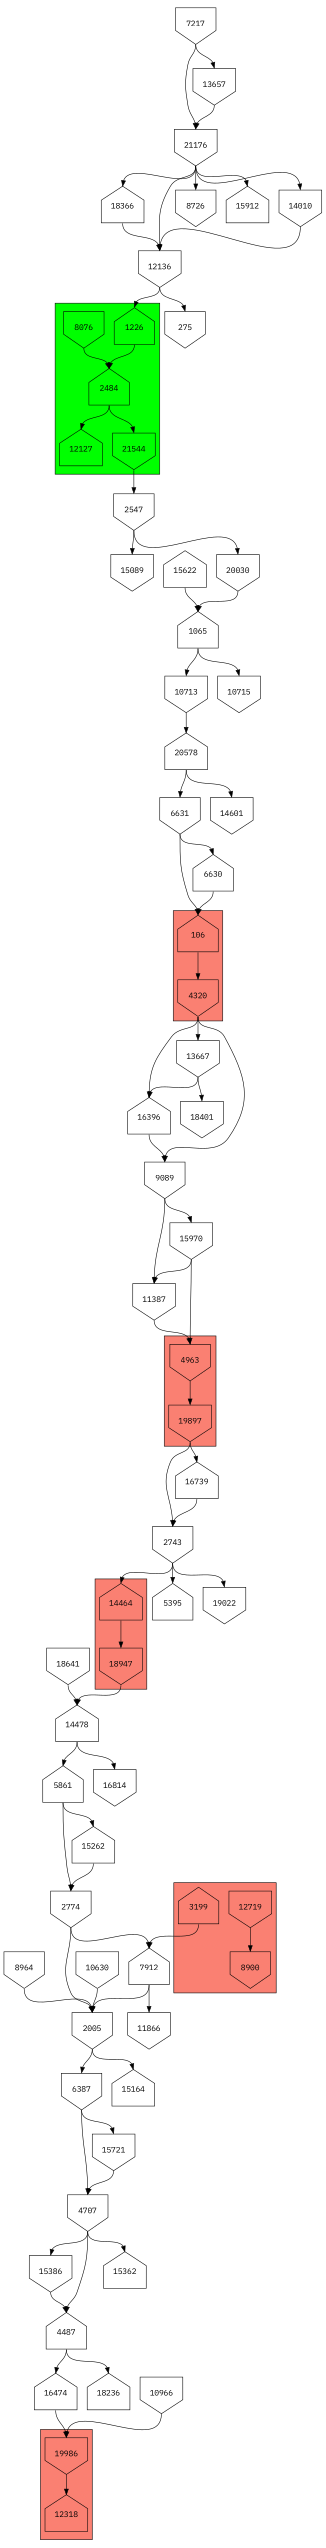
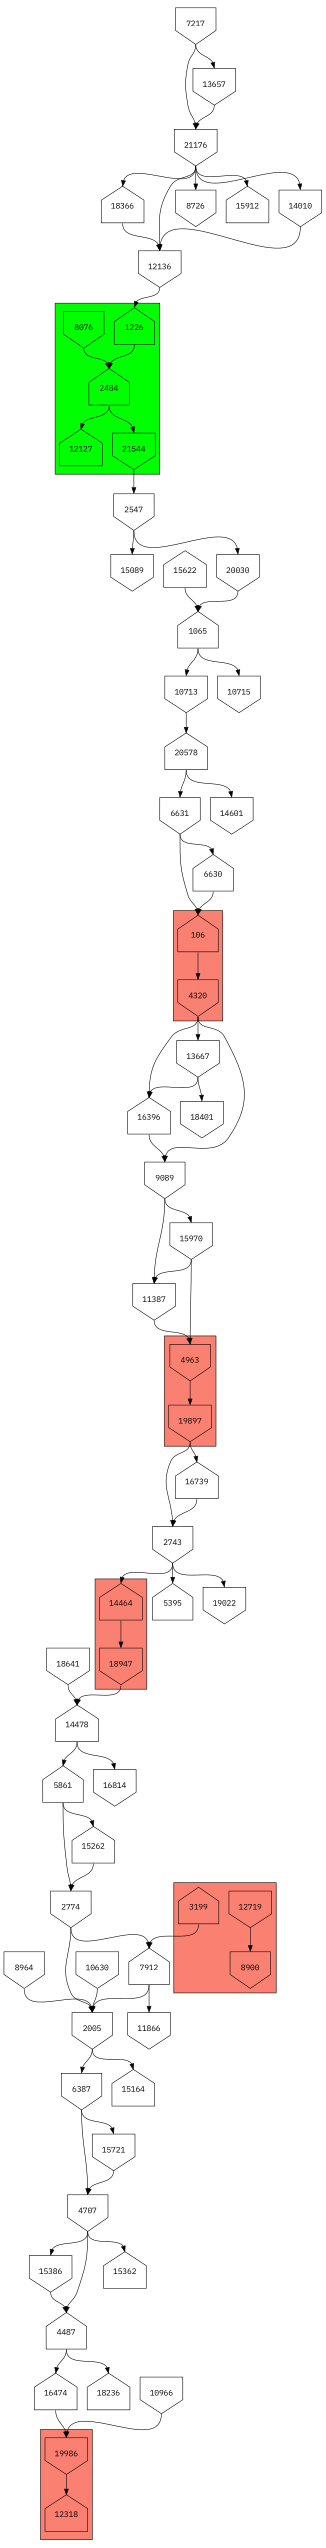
(185, 328) -> none
